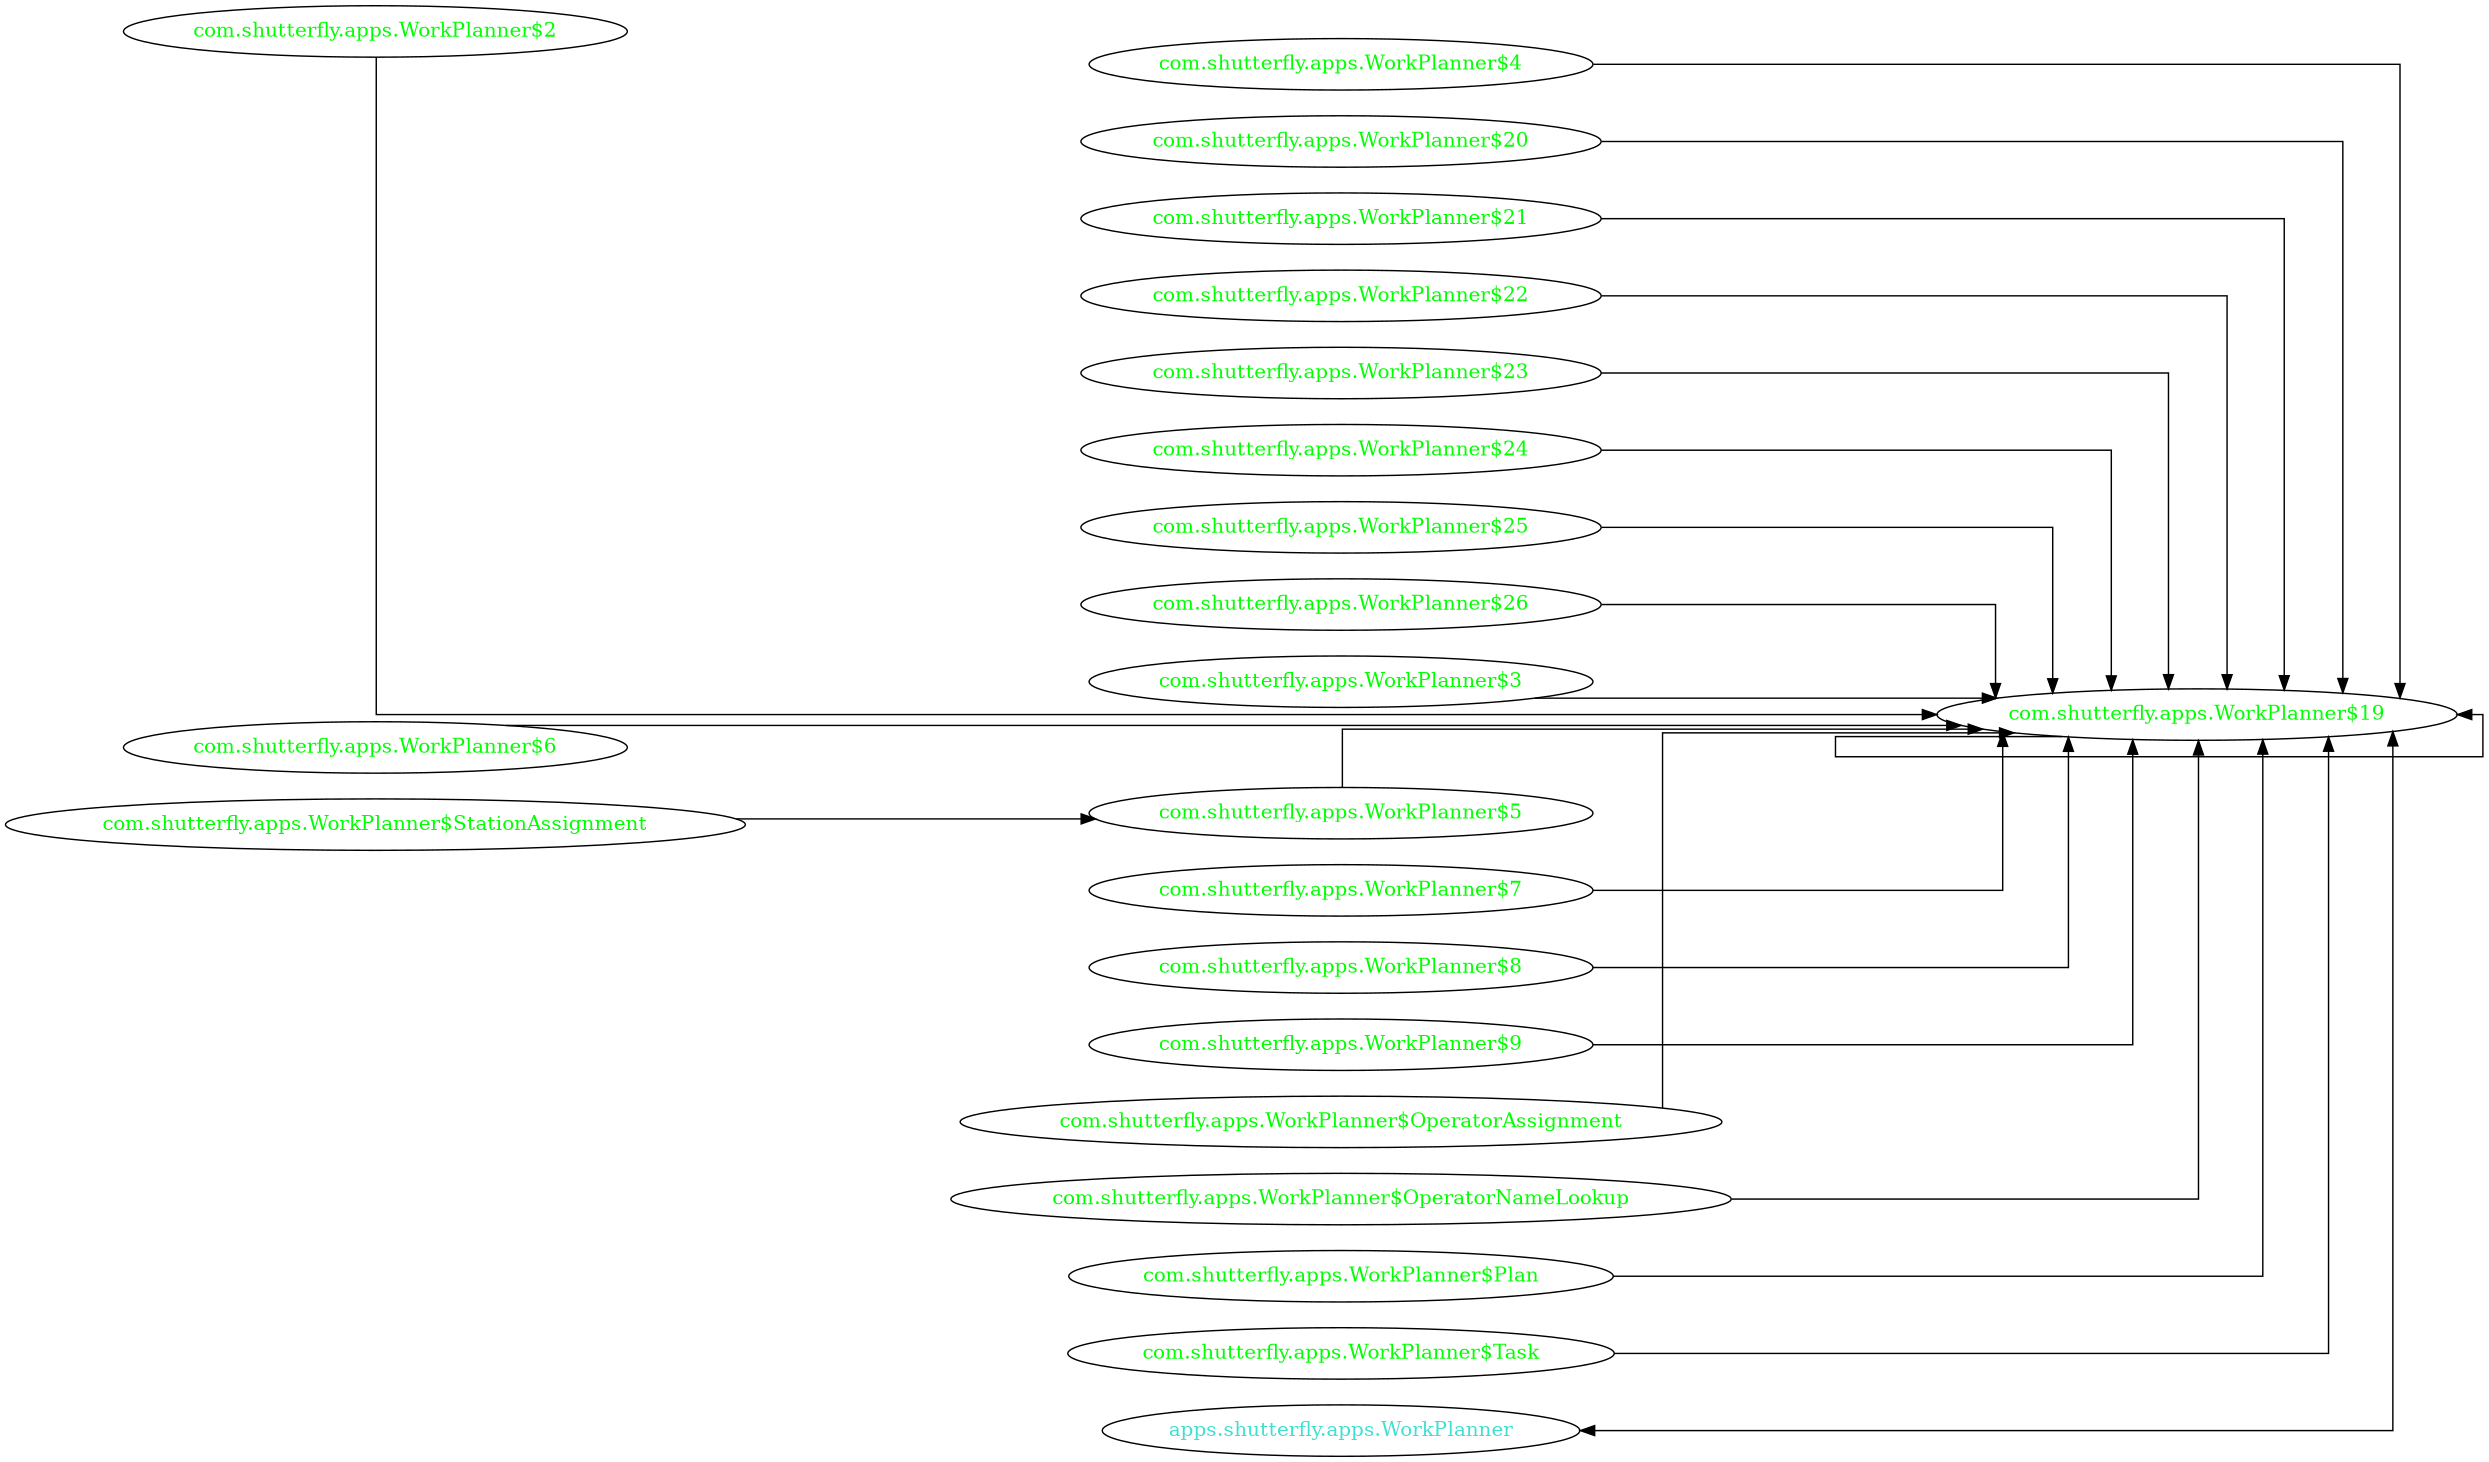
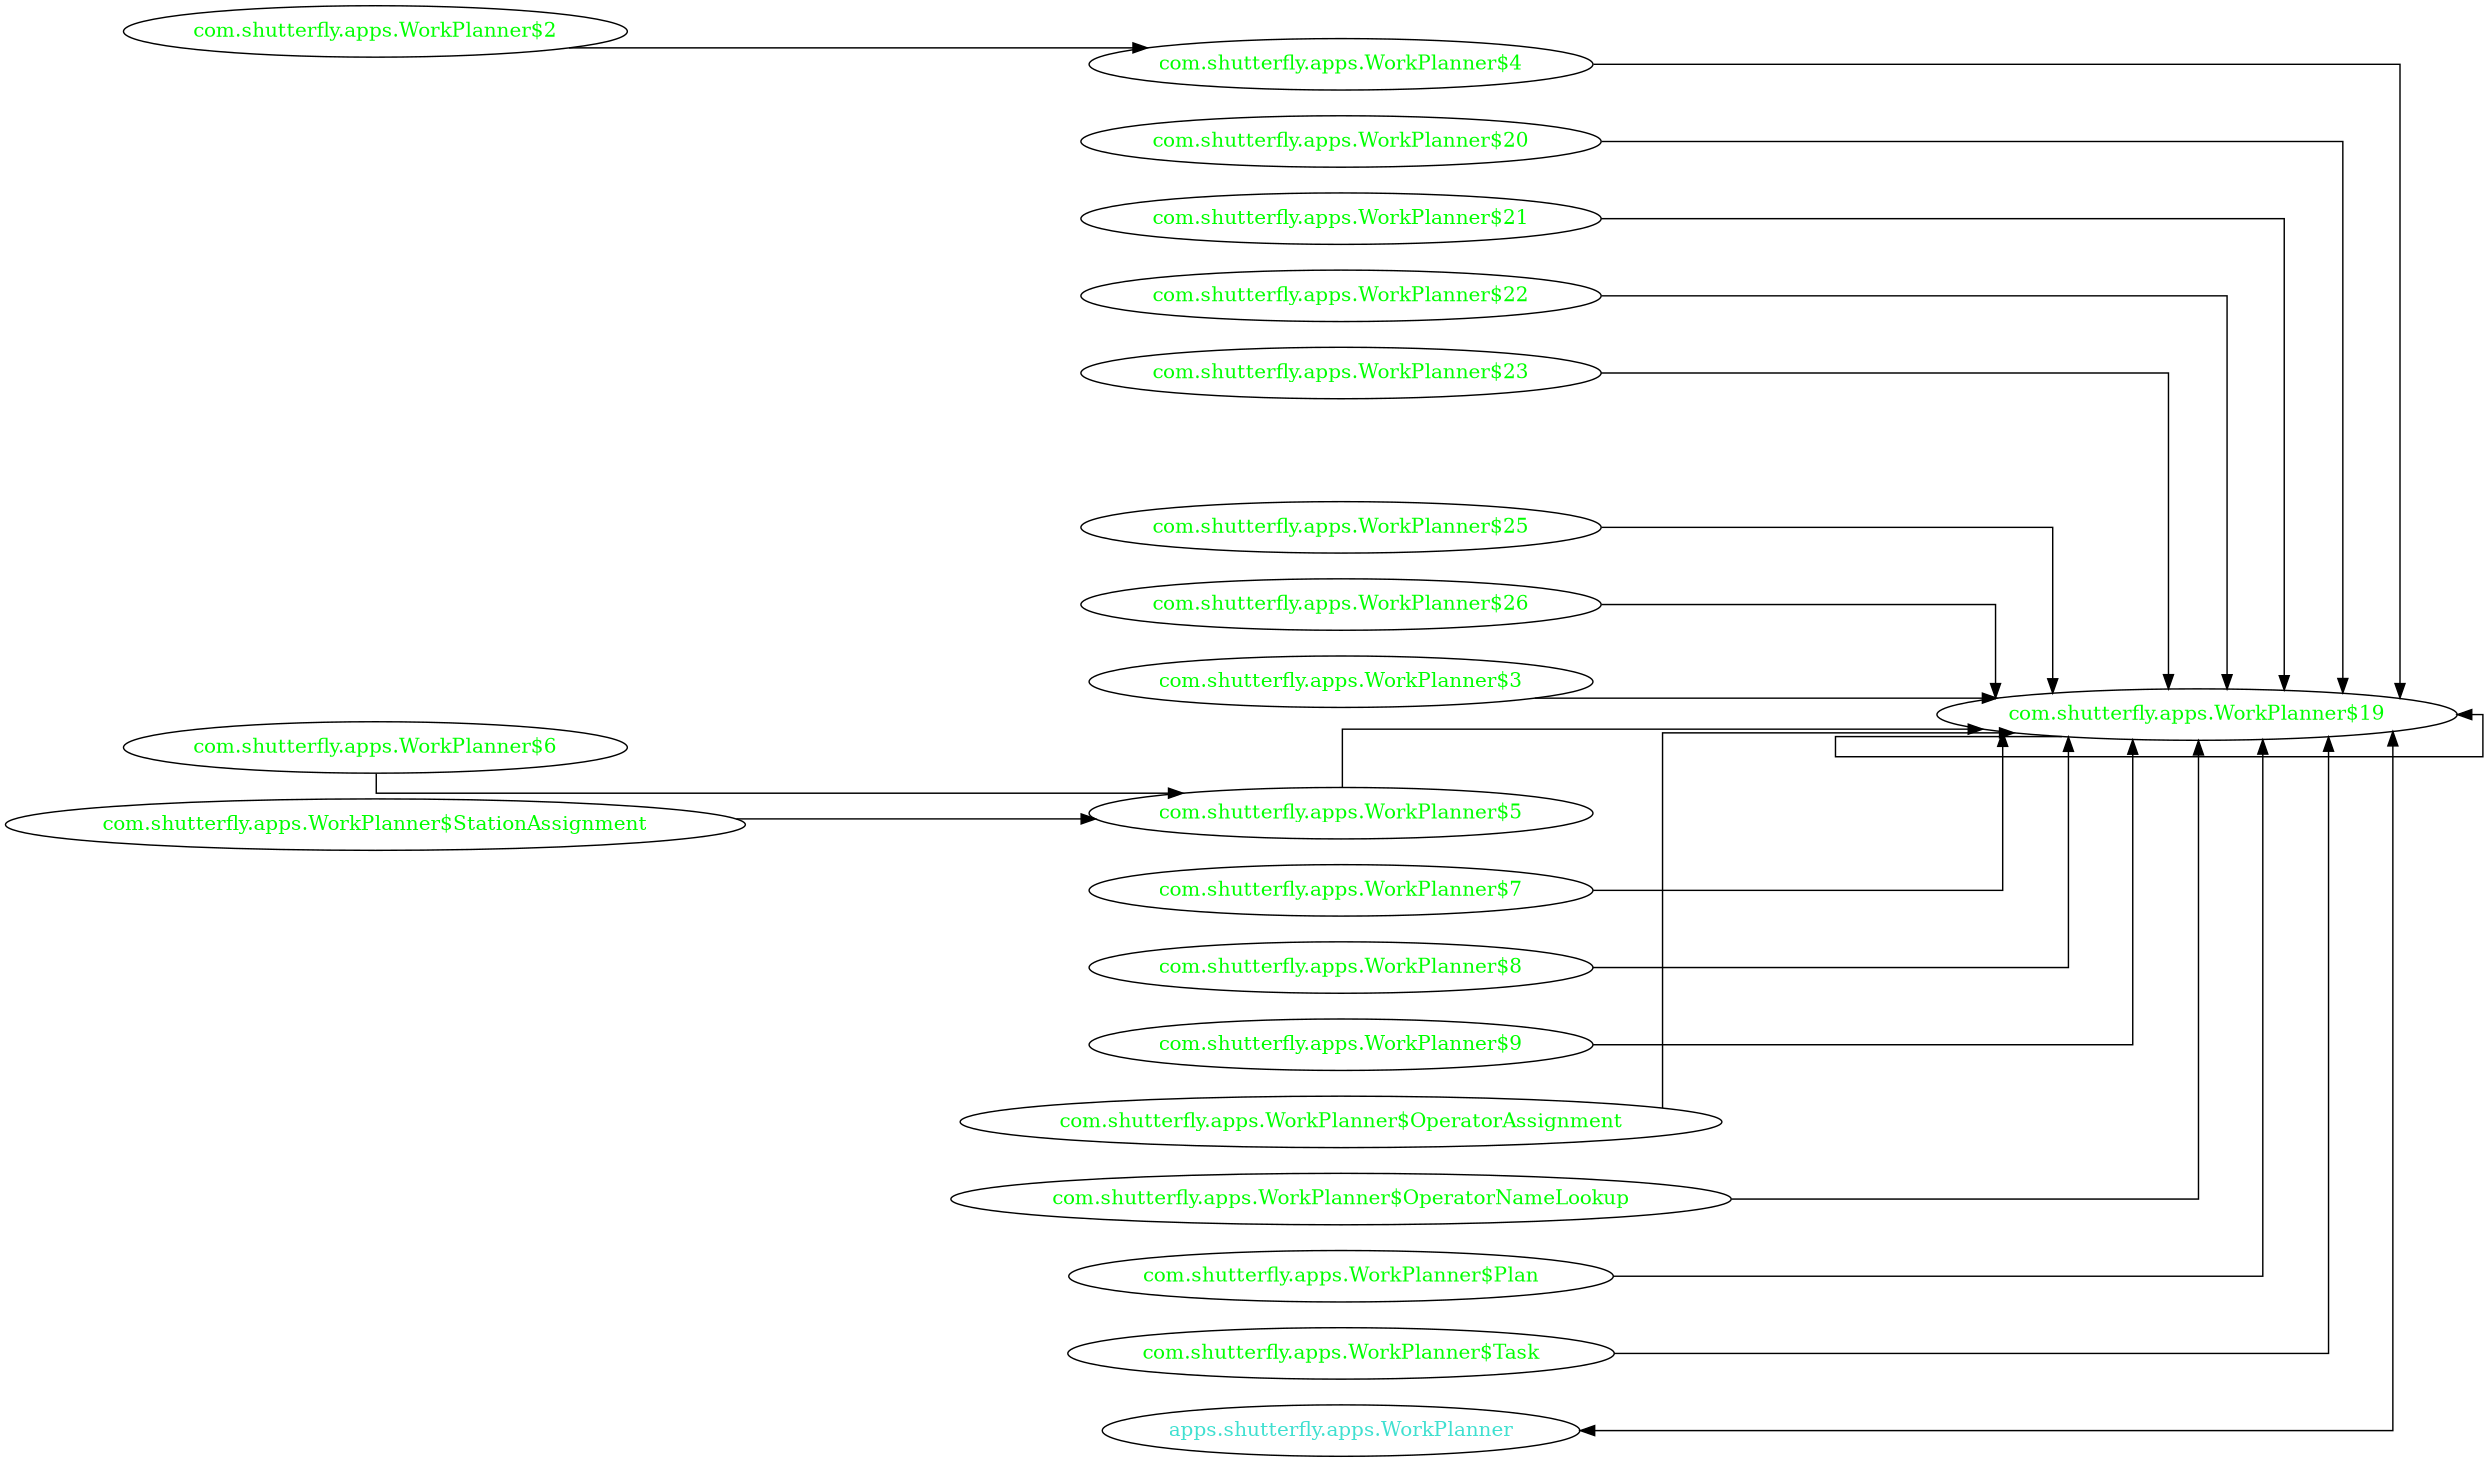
(1341, 450) -> none
(821, 715) -> (851, 48)
(1226, 725) -> (763, 793)
